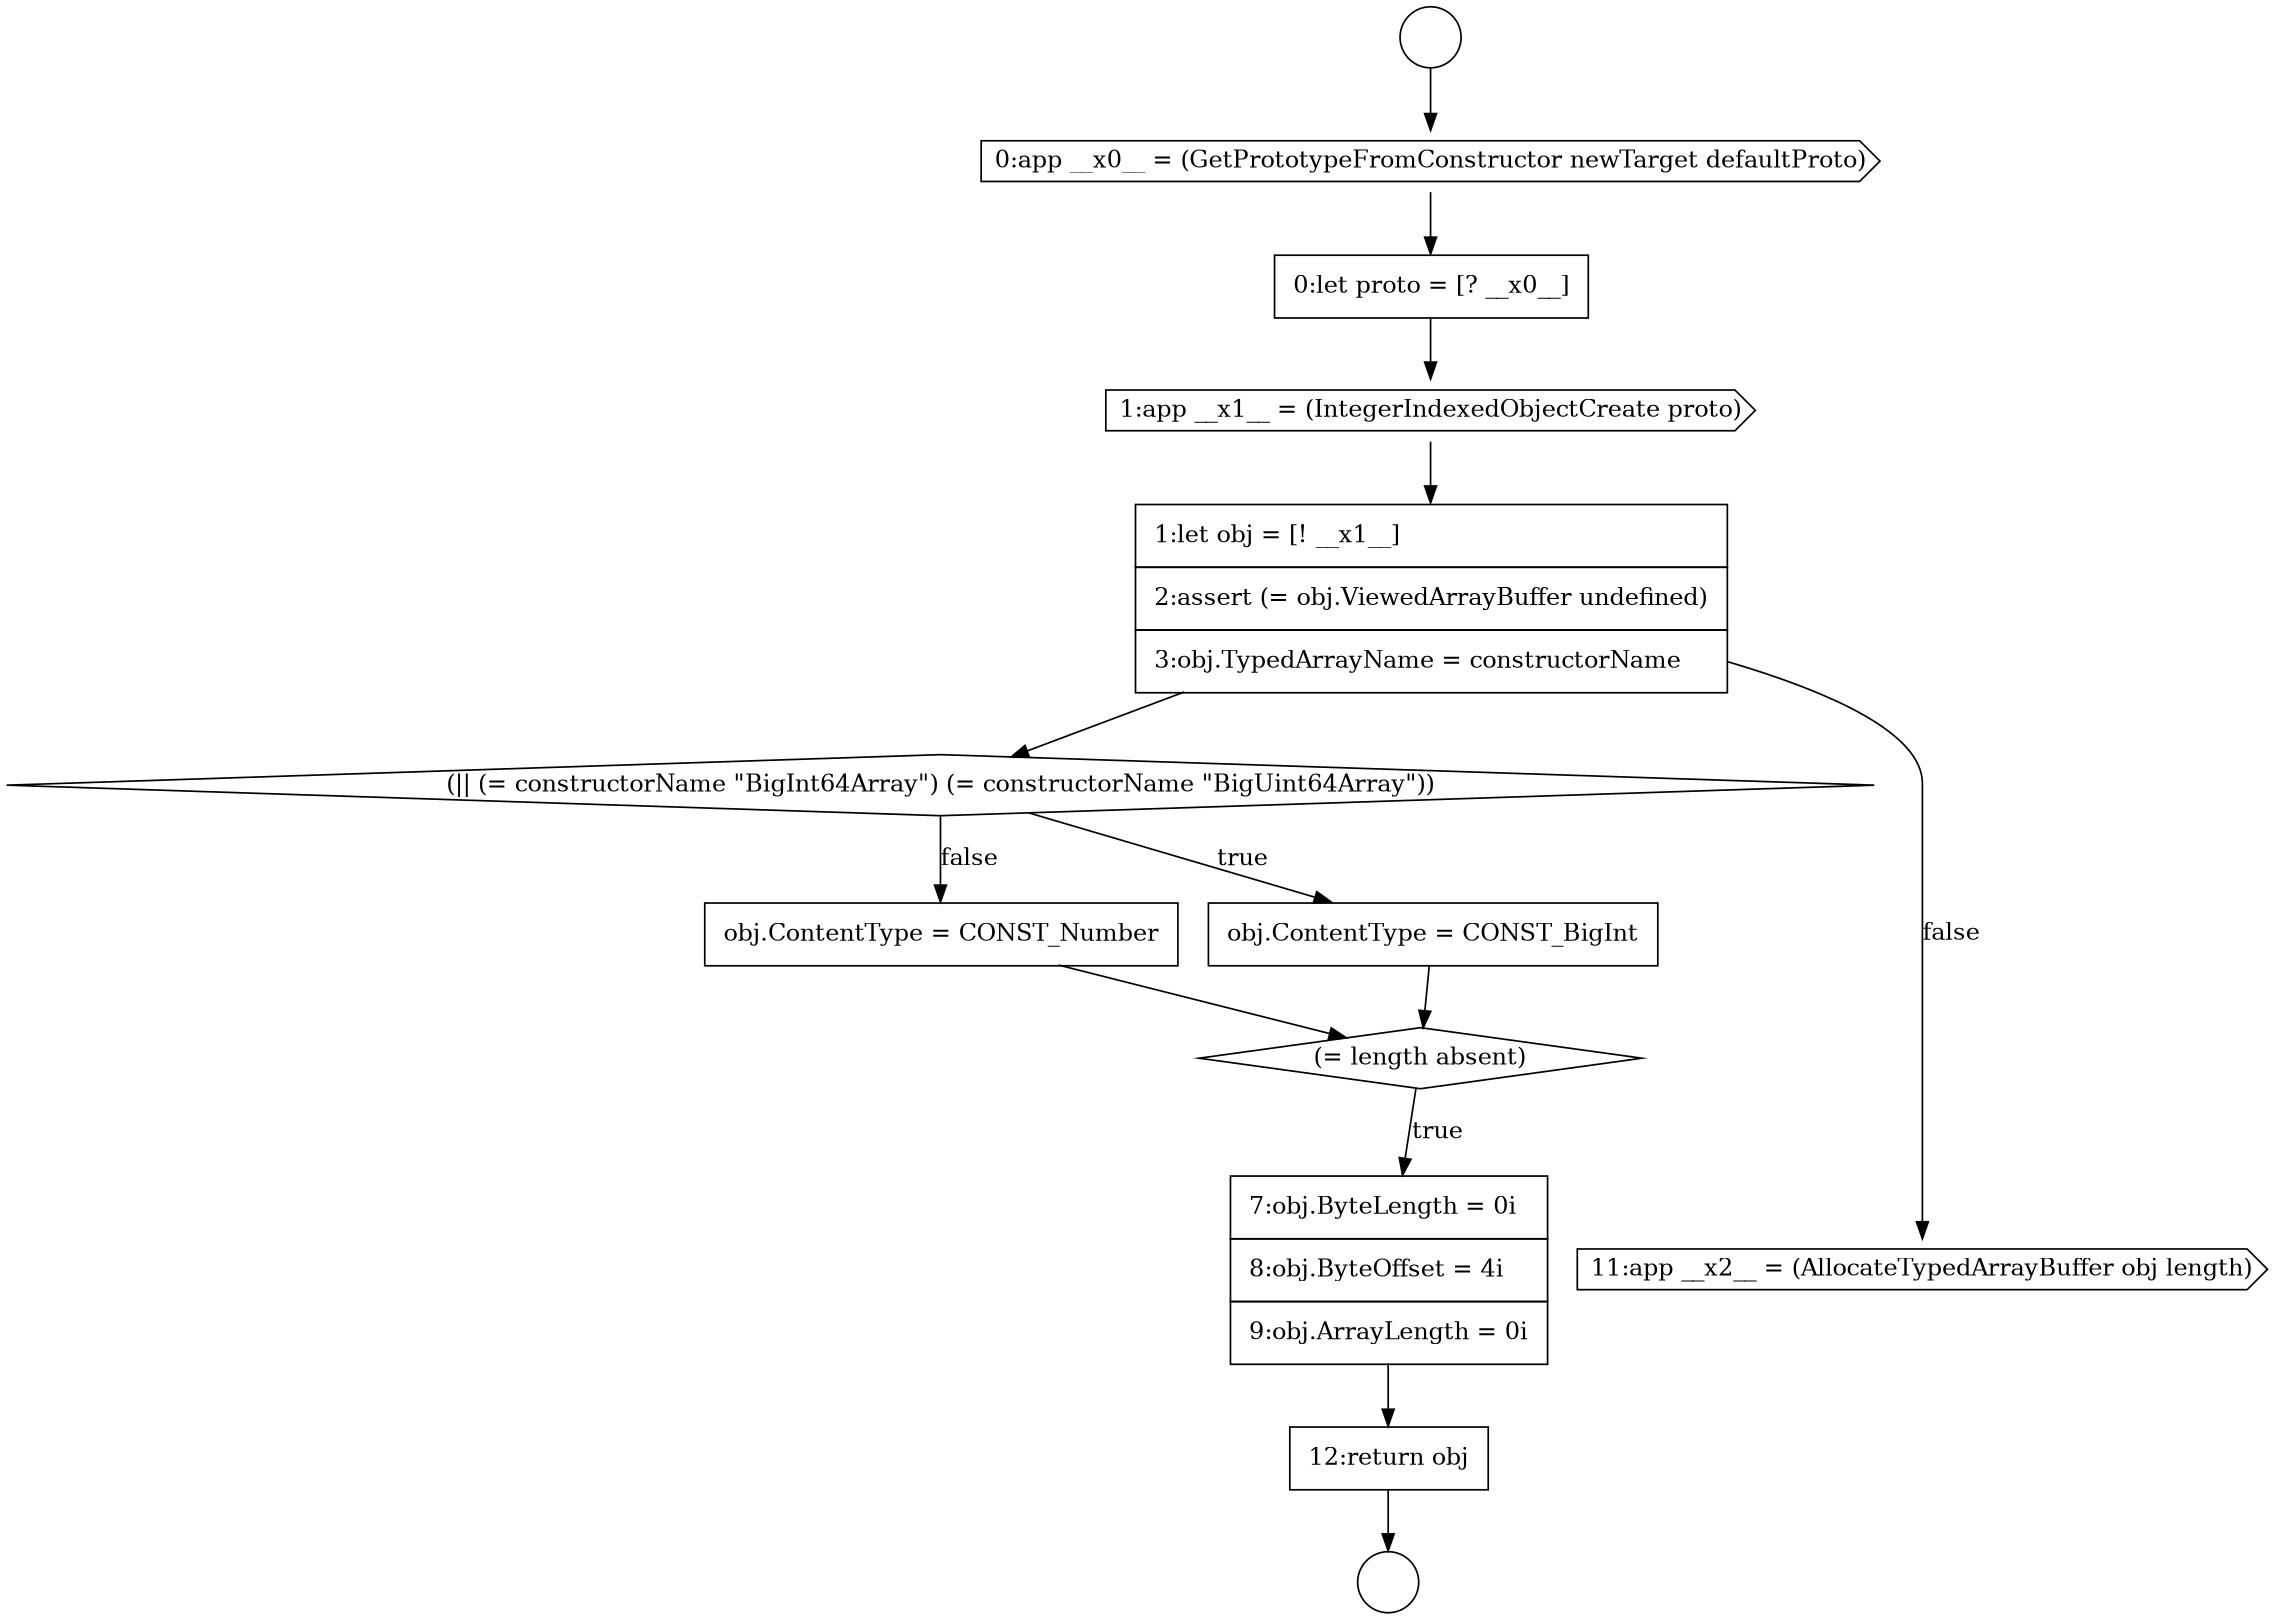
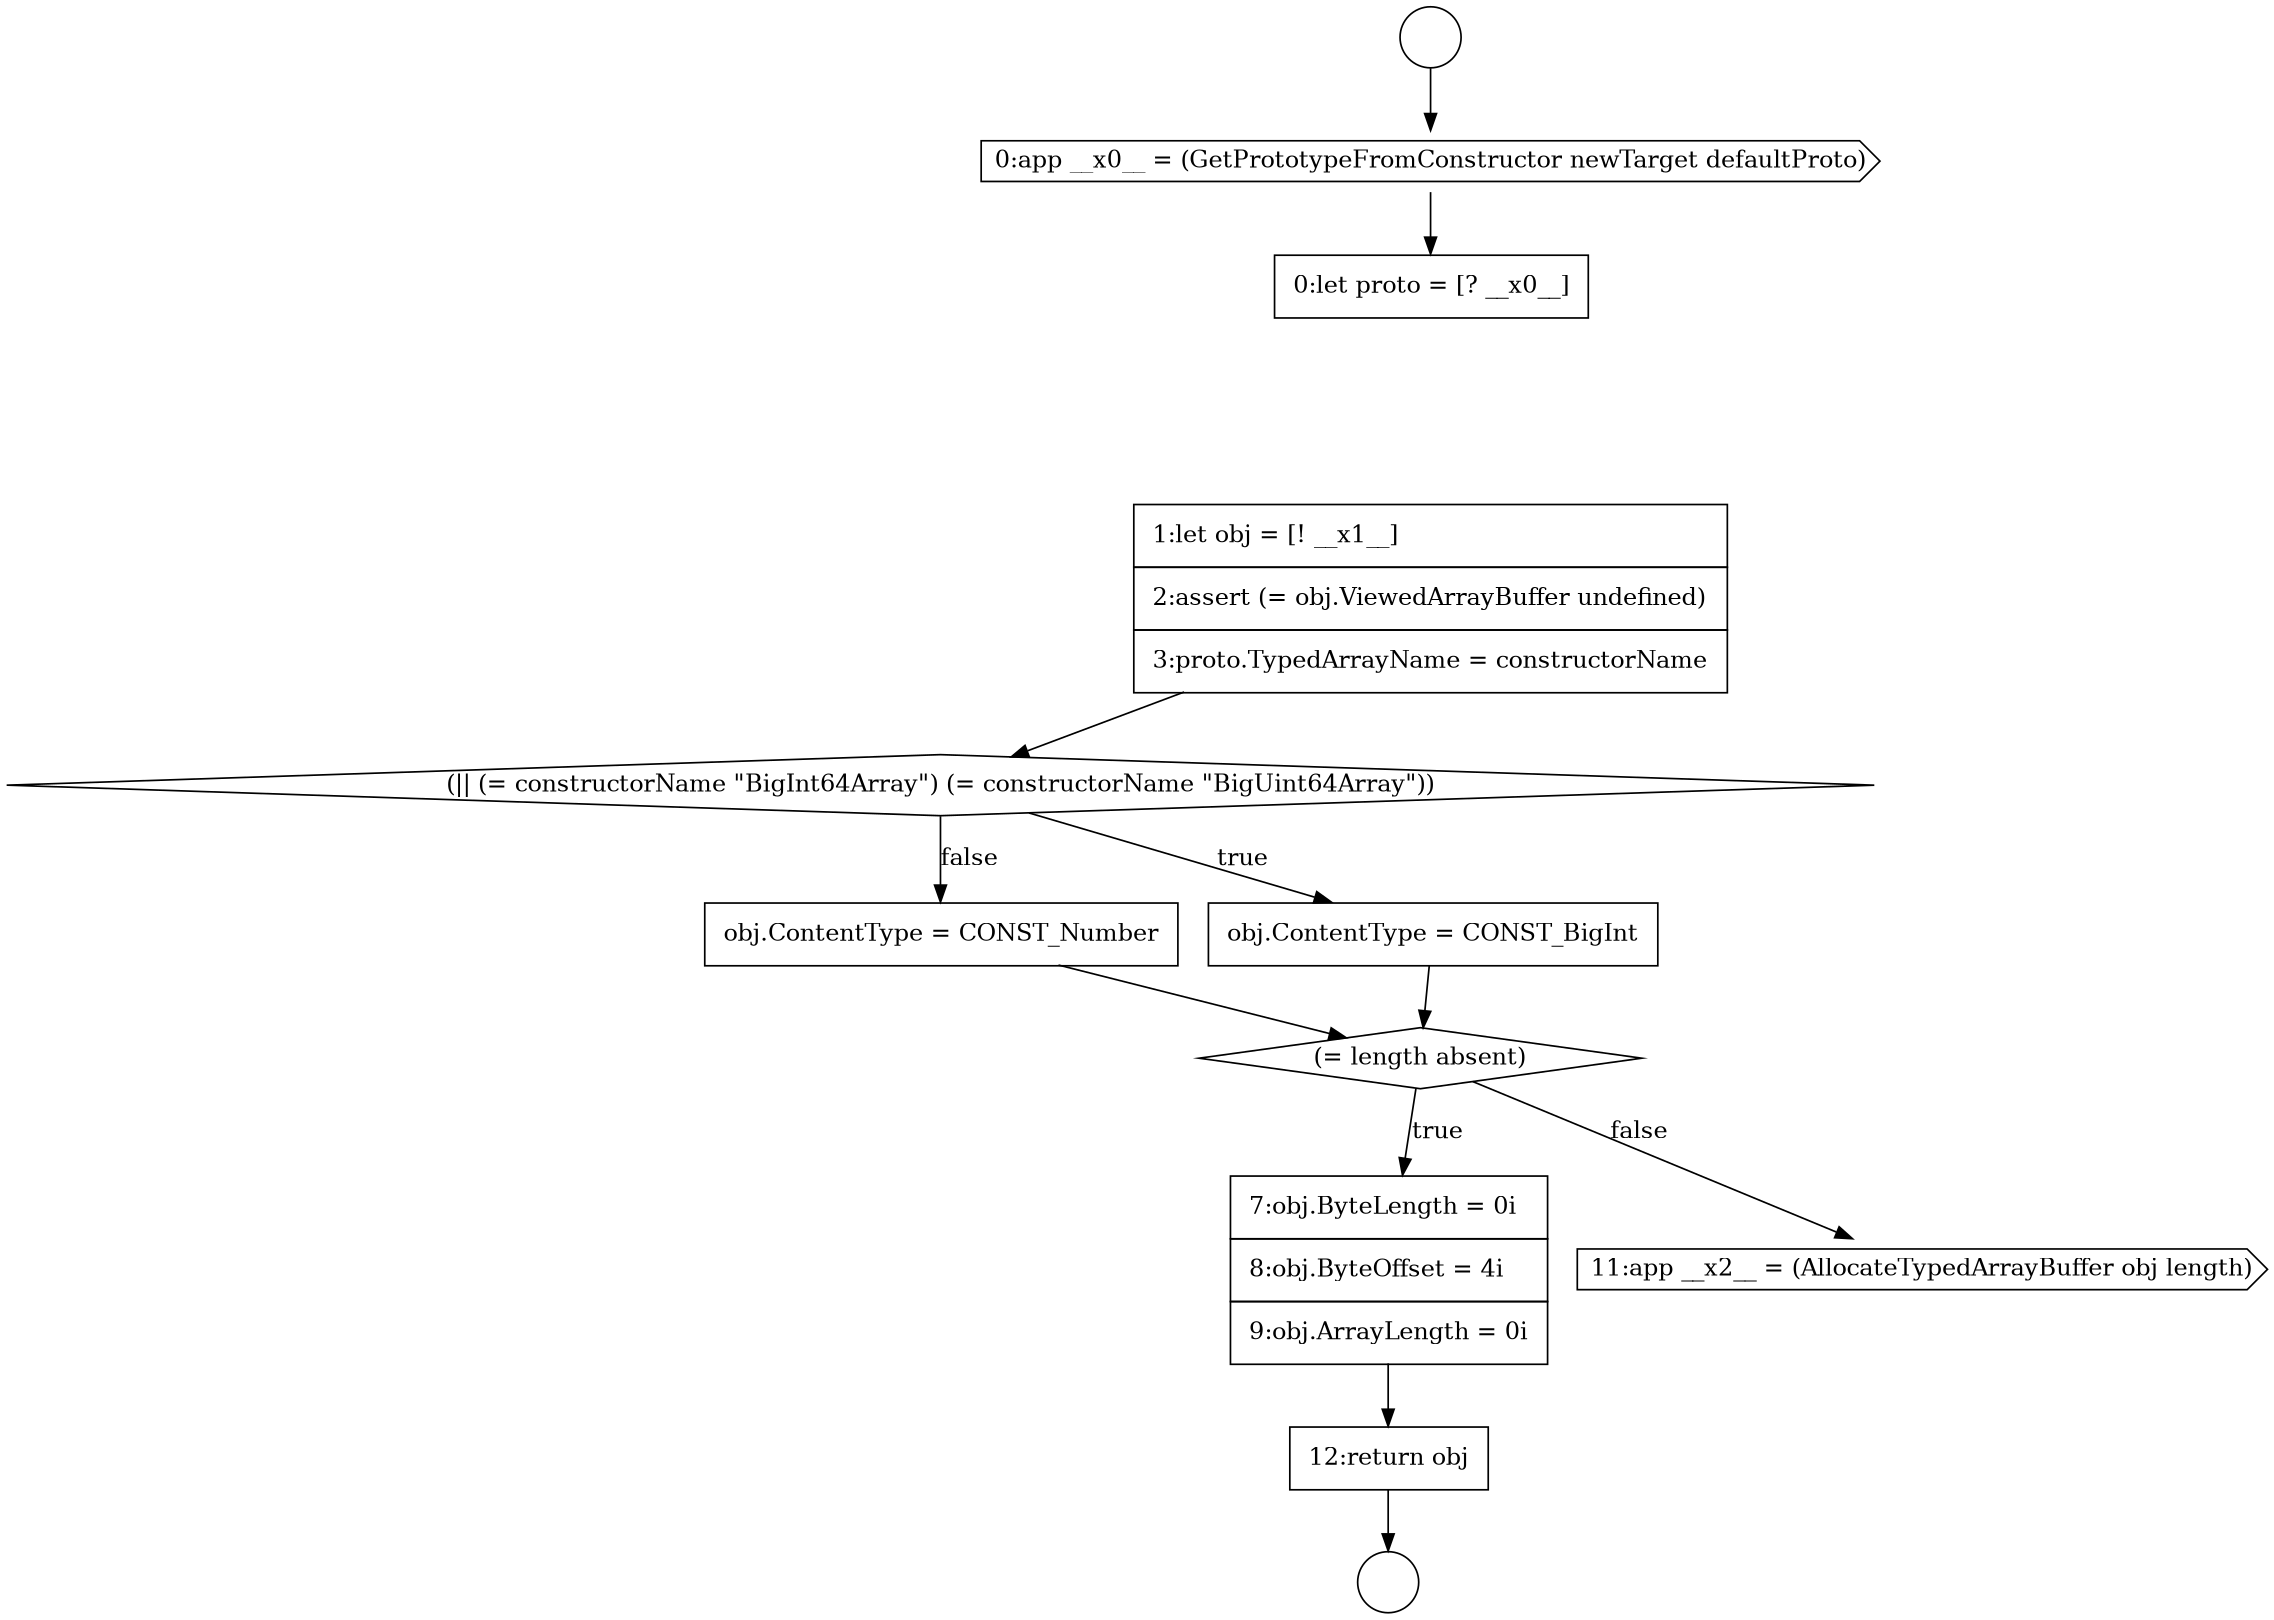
(1431, 410) -> none
(1418, 661) -> (1431, 661)
(1922, 883) -> (1655, 1157)
